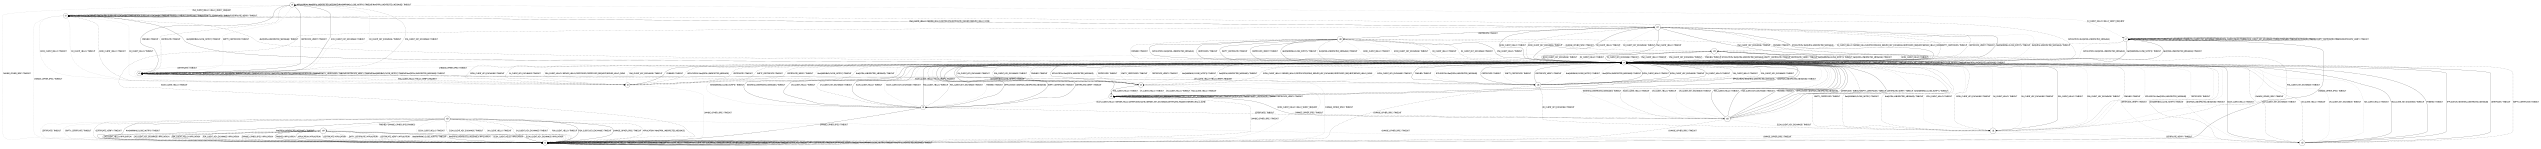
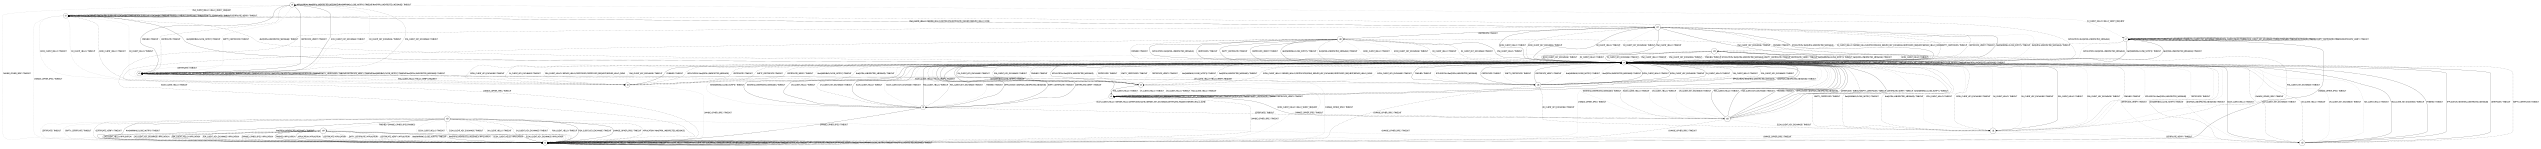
(1527, 42) -> (359, 55)
(882, 65) -> (1340, 138)
